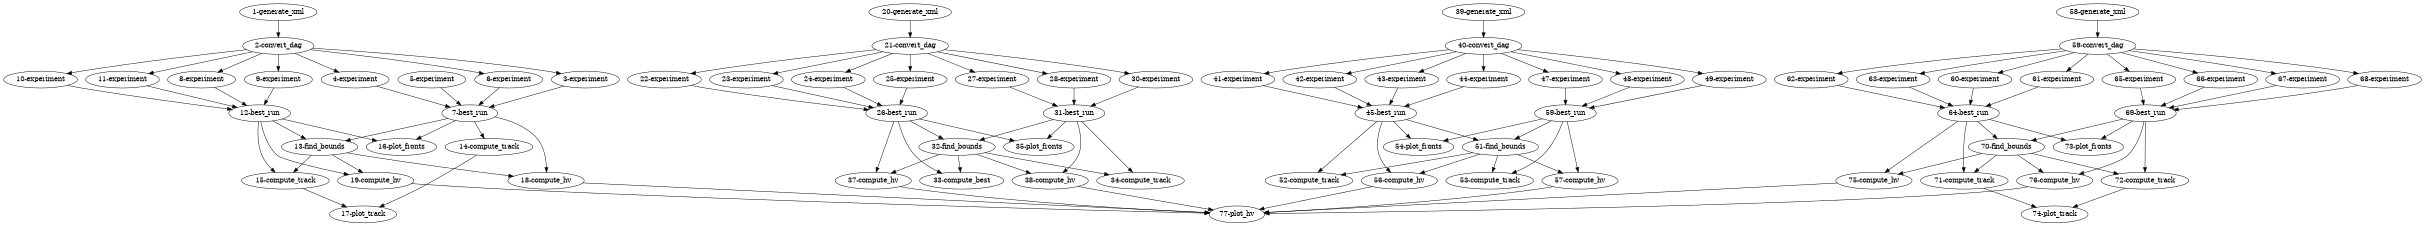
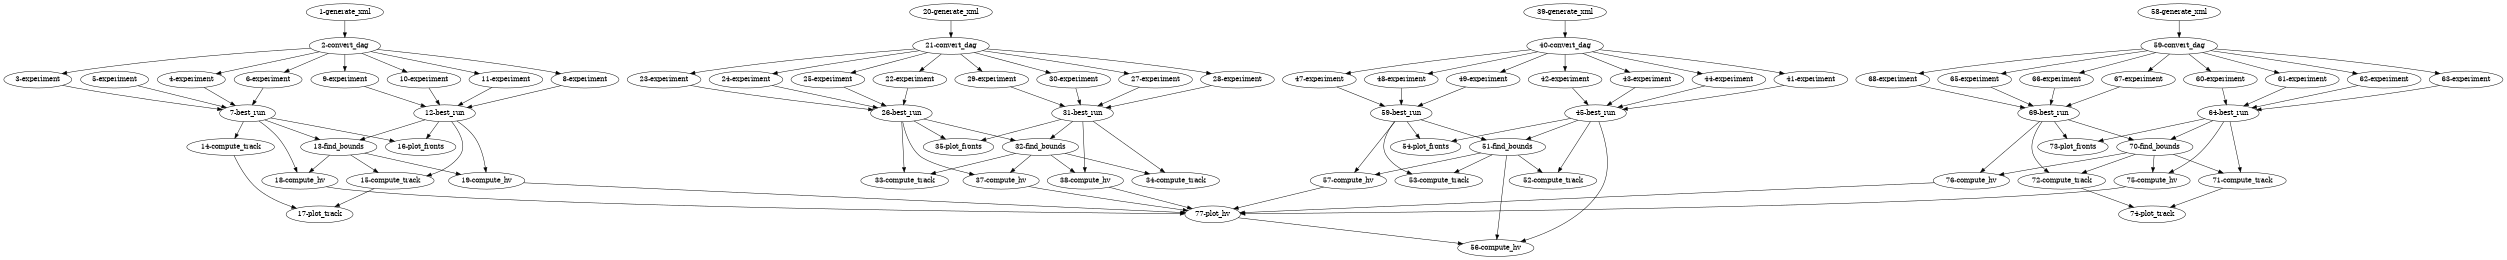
none -> (992, 80)
(962, 181) -> (905, 181)
(1318, 198) -> (1348, 231)
